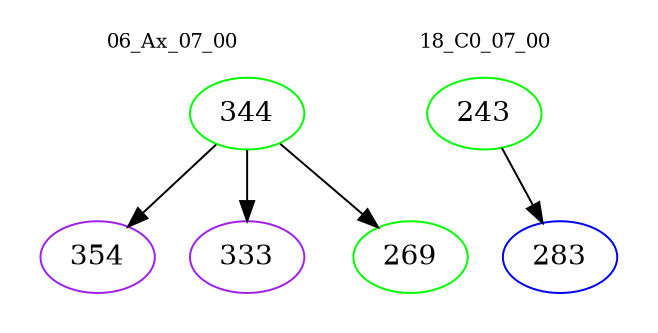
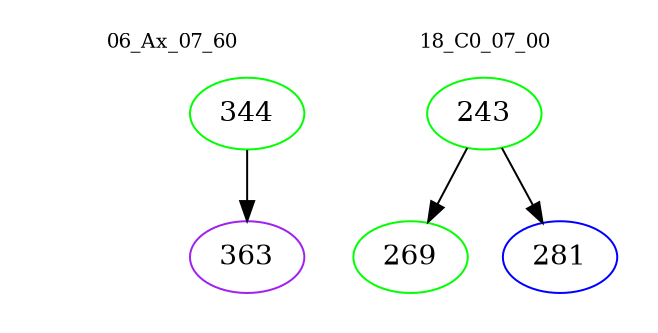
(172, 43) -> (172, 43)
(307, 167) -> (452, 176)
(98, 257) -> none
(247, 257) -> (247, 257)
(560, 257) -> (560, 257)
